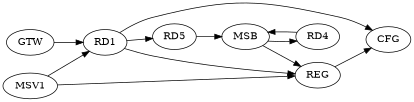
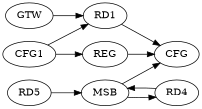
(136, 40) -> none
(279, 54) -> (138, 75)
(205, 65) -> none
(30, 86) -> (29, 54)
